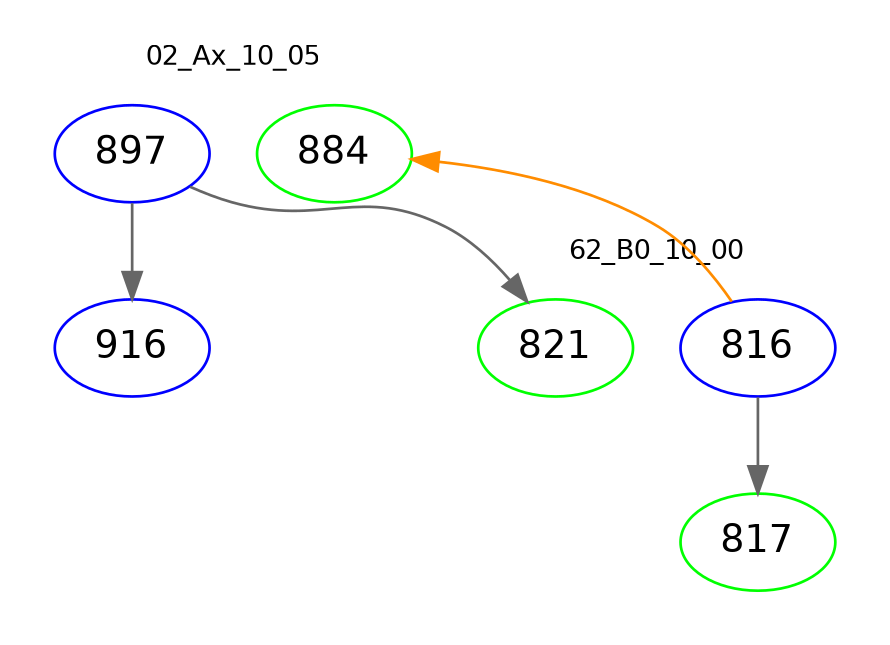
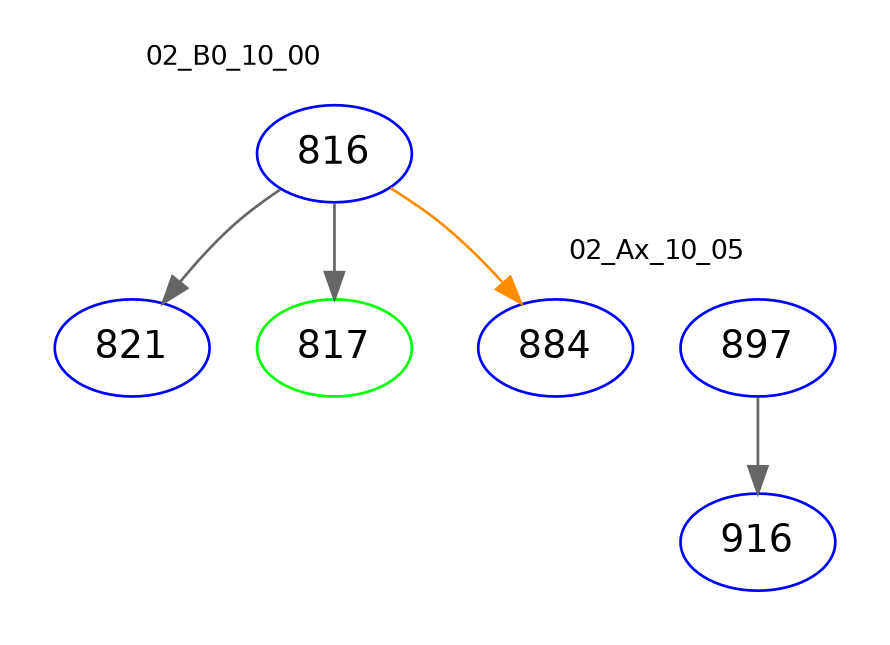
(334, 154) -> (556, 348)
(359, 207) -> (226, 232)
(657, 252) -> (233, 58)
(556, 348) -> (132, 348)
